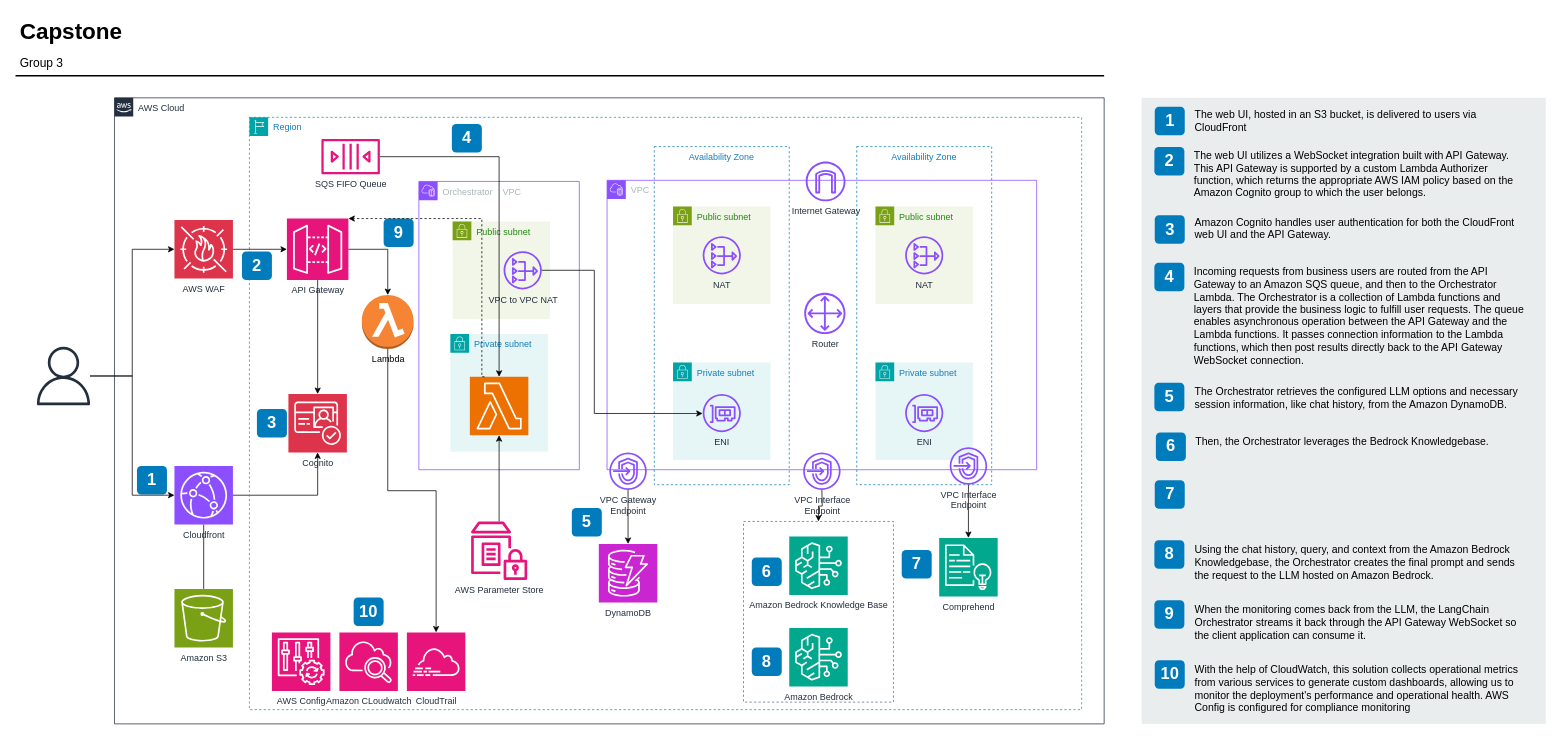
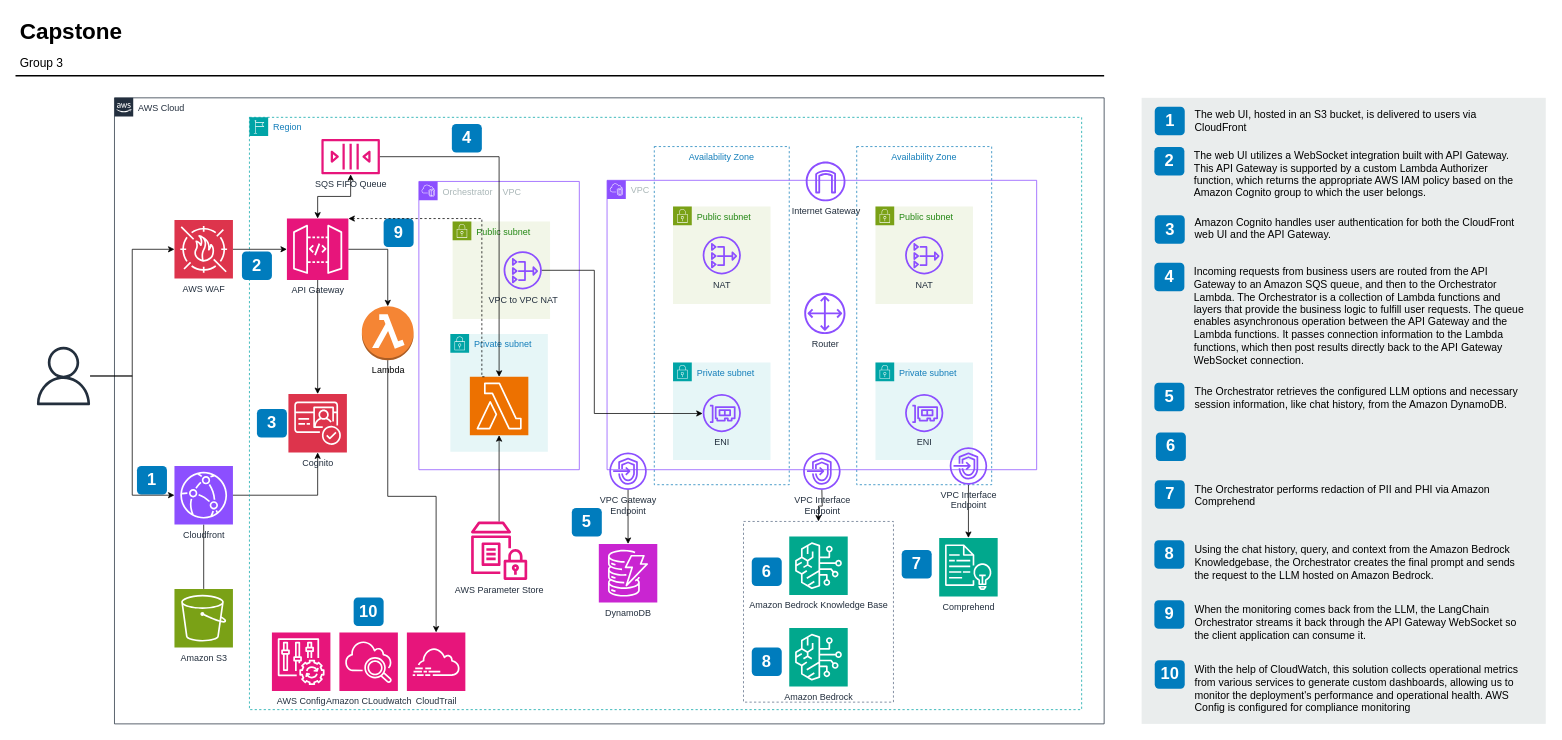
none -> (334, 197)
(388, 322) -> (388, 333)
(1363, 450) -> none
none -> (1362, 503)
